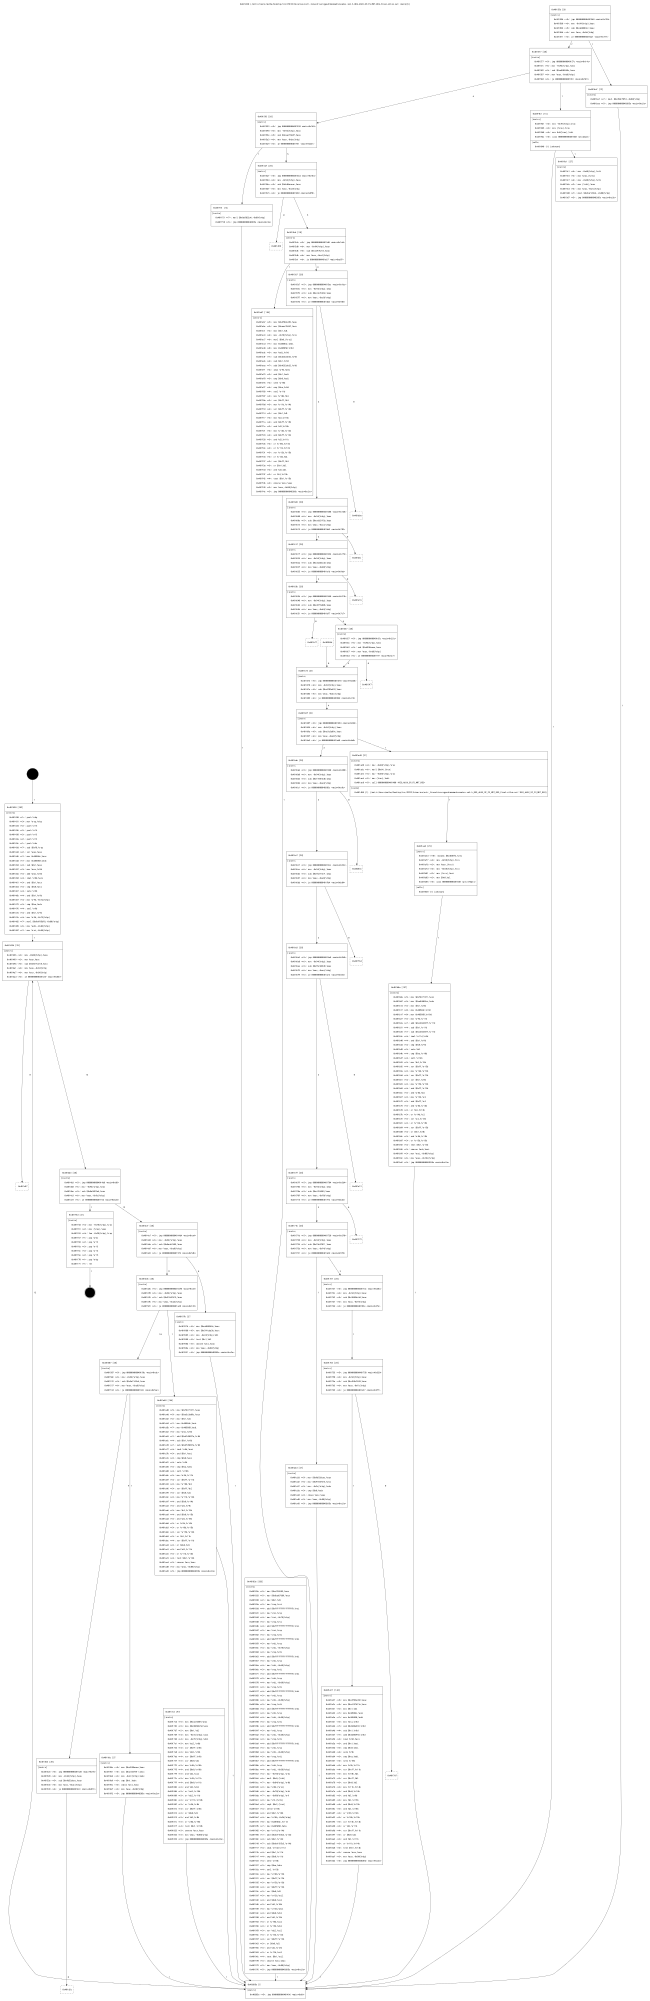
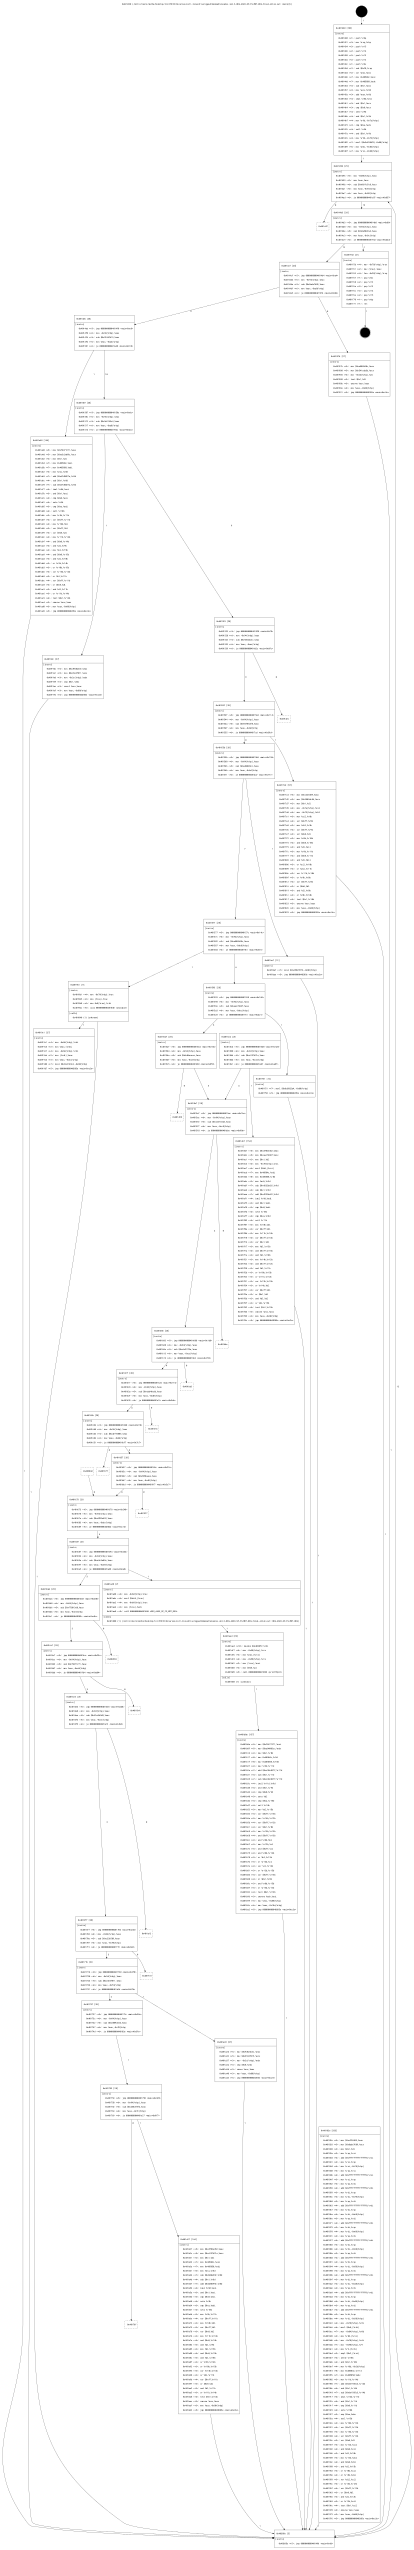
(300, 212) -> (201, 1083)
none -> (244, 719)
